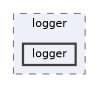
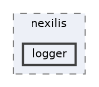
(49, 24) -> (49, 24)
